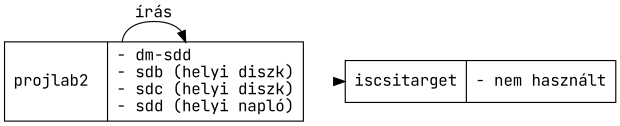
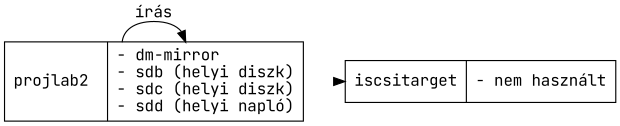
(155, 55) -> (168, 55)
